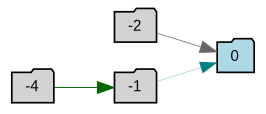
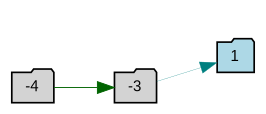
(136, 27) -> none
(236, 57) -> (236, 57)
(136, 88) -> (136, 88)
